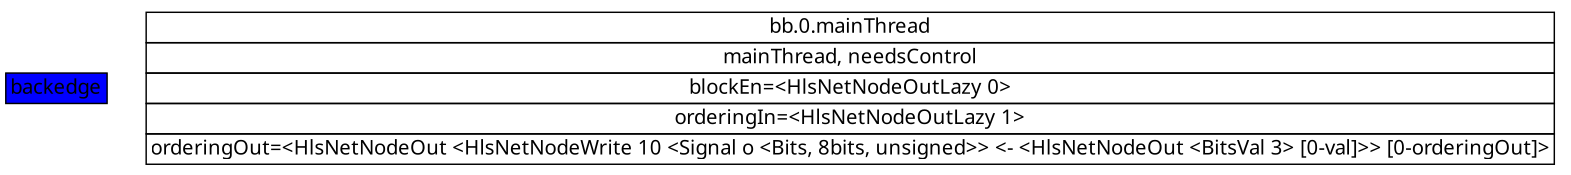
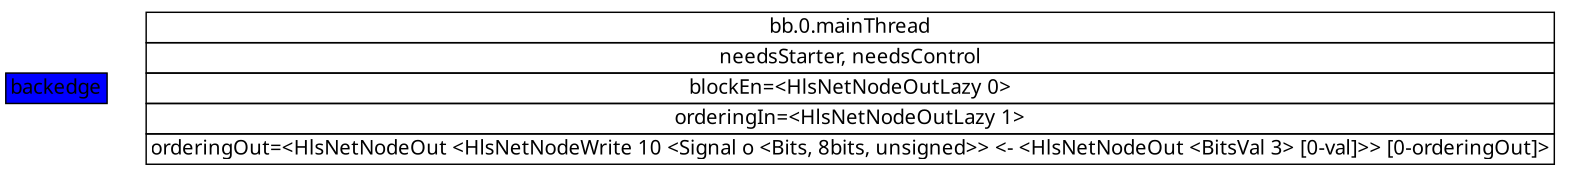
(850, 57) -> (850, 57)
